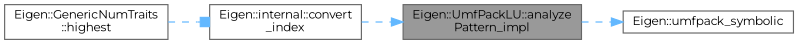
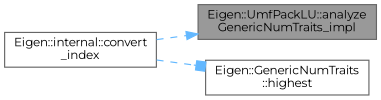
(183, 22) -> (175, 63)
(492, 22) -> (287, 22)
(708, 22) -> none
